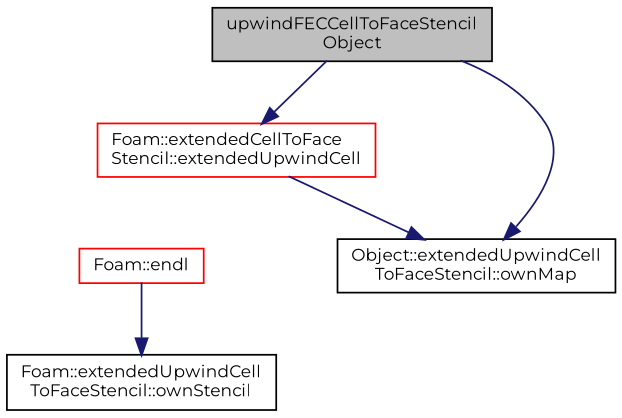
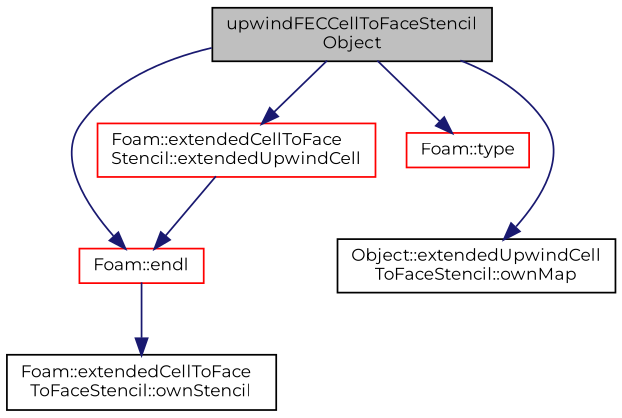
none -> (90, 113)
none -> (468, 150)
(349, 204) -> (191, 206)
(142, 382) -> (142, 382)
